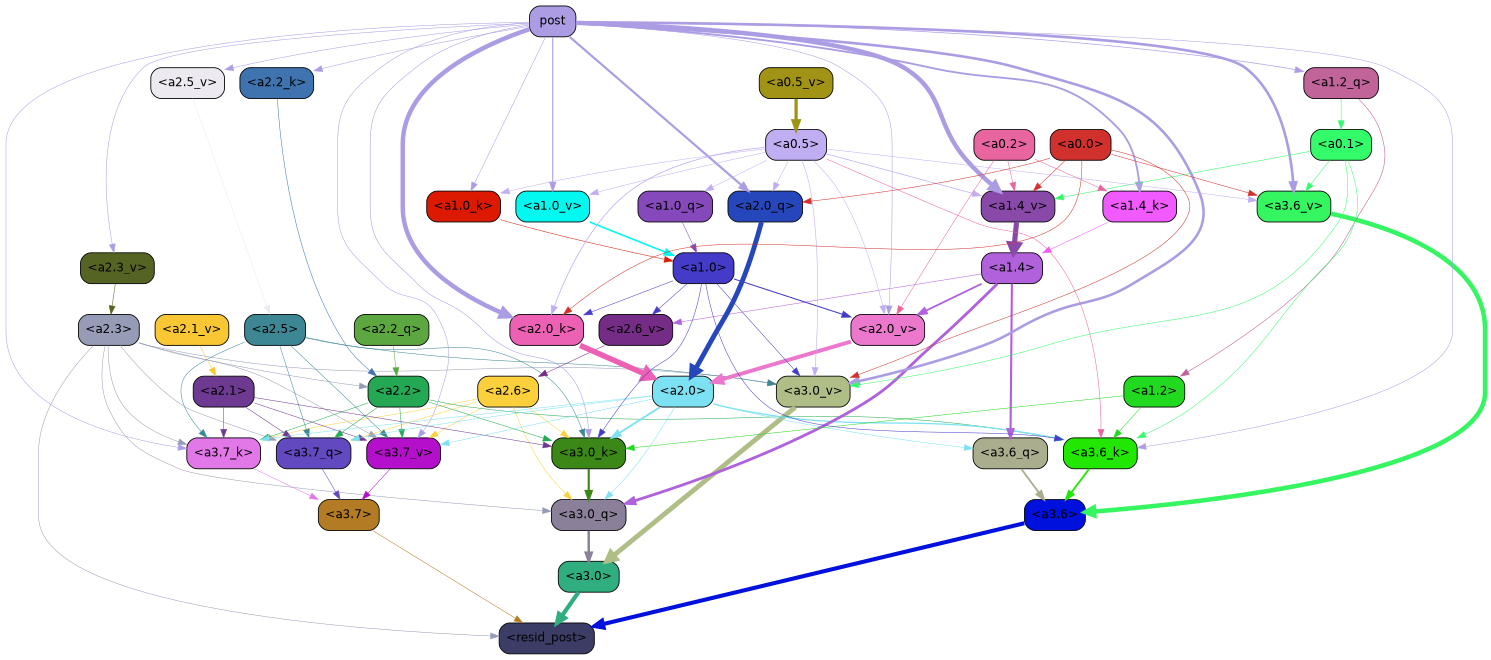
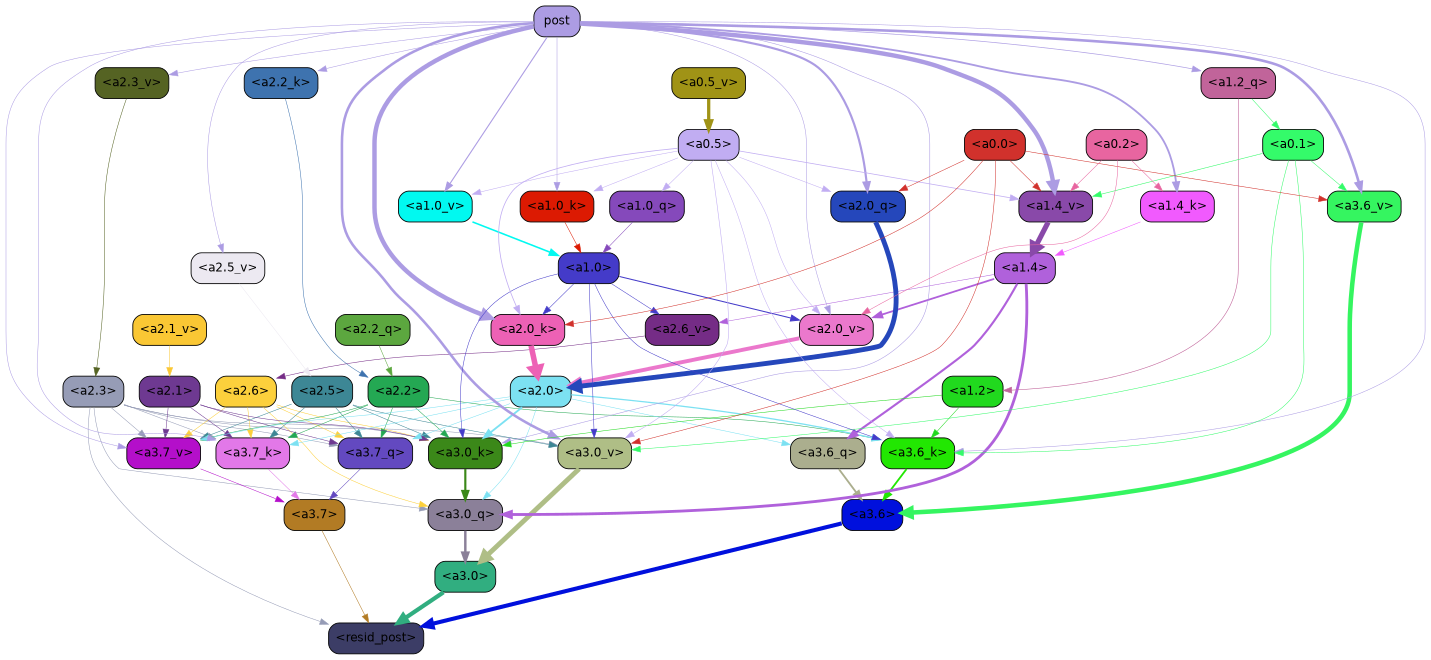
(1038, 173) -> none
(1037, 241) -> (777, 323)
(265, 371) -> (272, 424)
